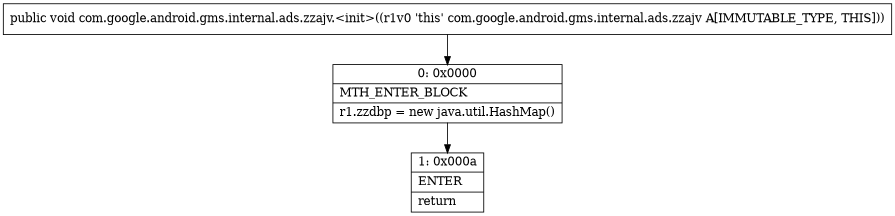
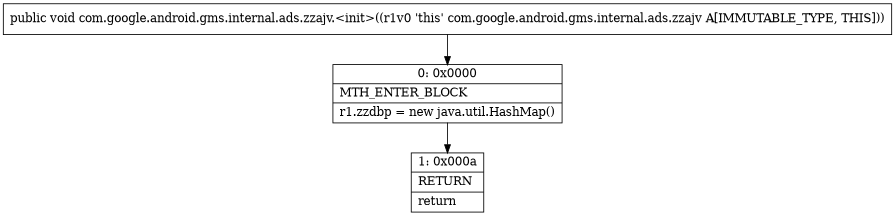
(440, 182) -> (445, 182)
